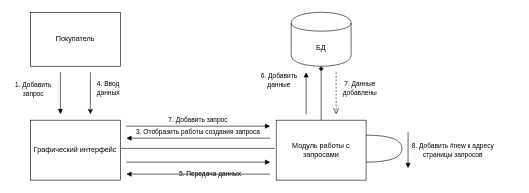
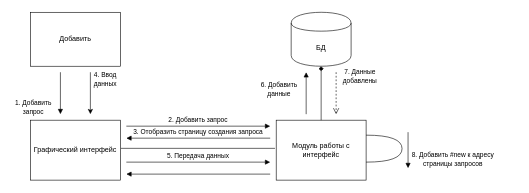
(75, 39) -> (75, 39)
(279, 80) -> (279, 89)
(108, 88) -> (105, 79)
(360, 88) -> (360, 76)
(33, 89) -> (33, 107)
(198, 120) -> (198, 120)
(198, 132) -> (198, 132)
(321, 150) -> (321, 150)
(453, 150) -> (453, 159)
(210, 174) -> (198, 156)
